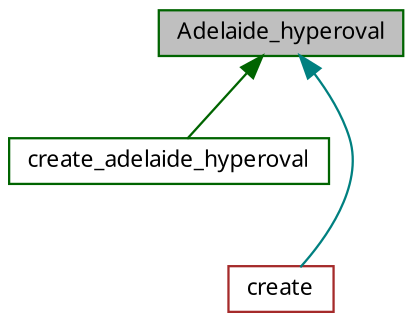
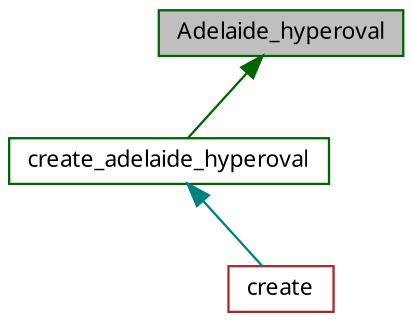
(352, 173) -> (233, 234)
